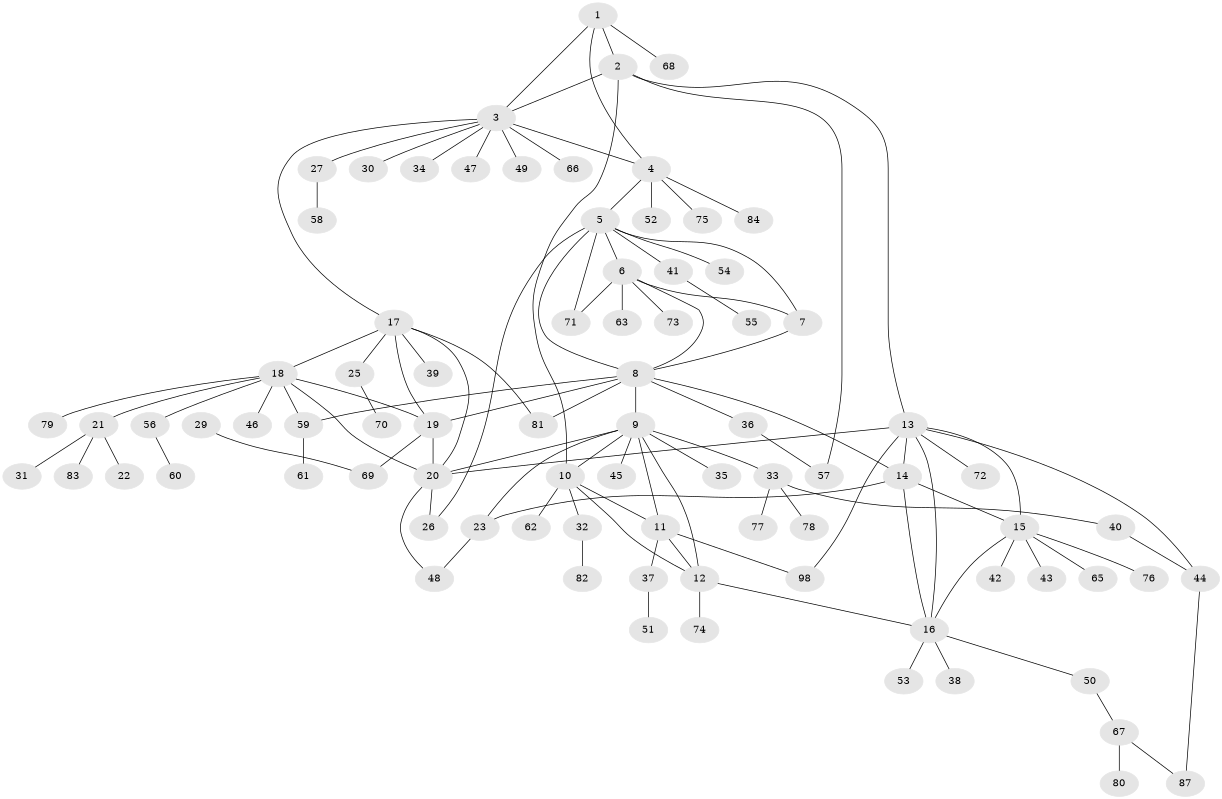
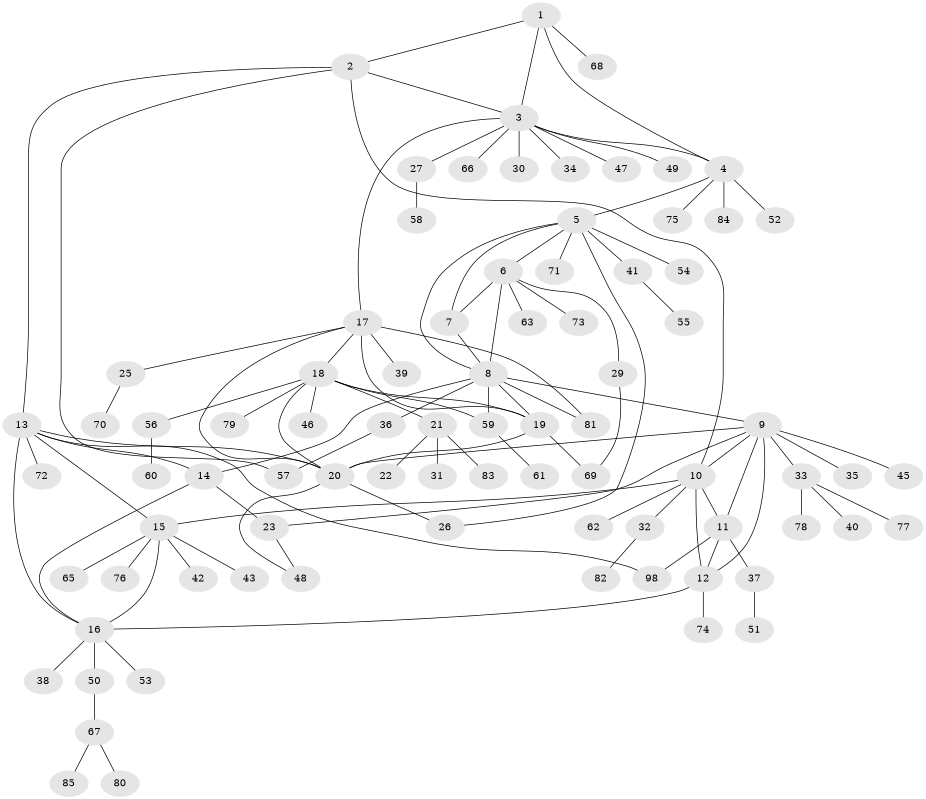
(597, 297) -> (589, 298)
(961, 502) -> (428, 502)
(1200, 579) -> none
(1185, 784) -> (69, 784)
